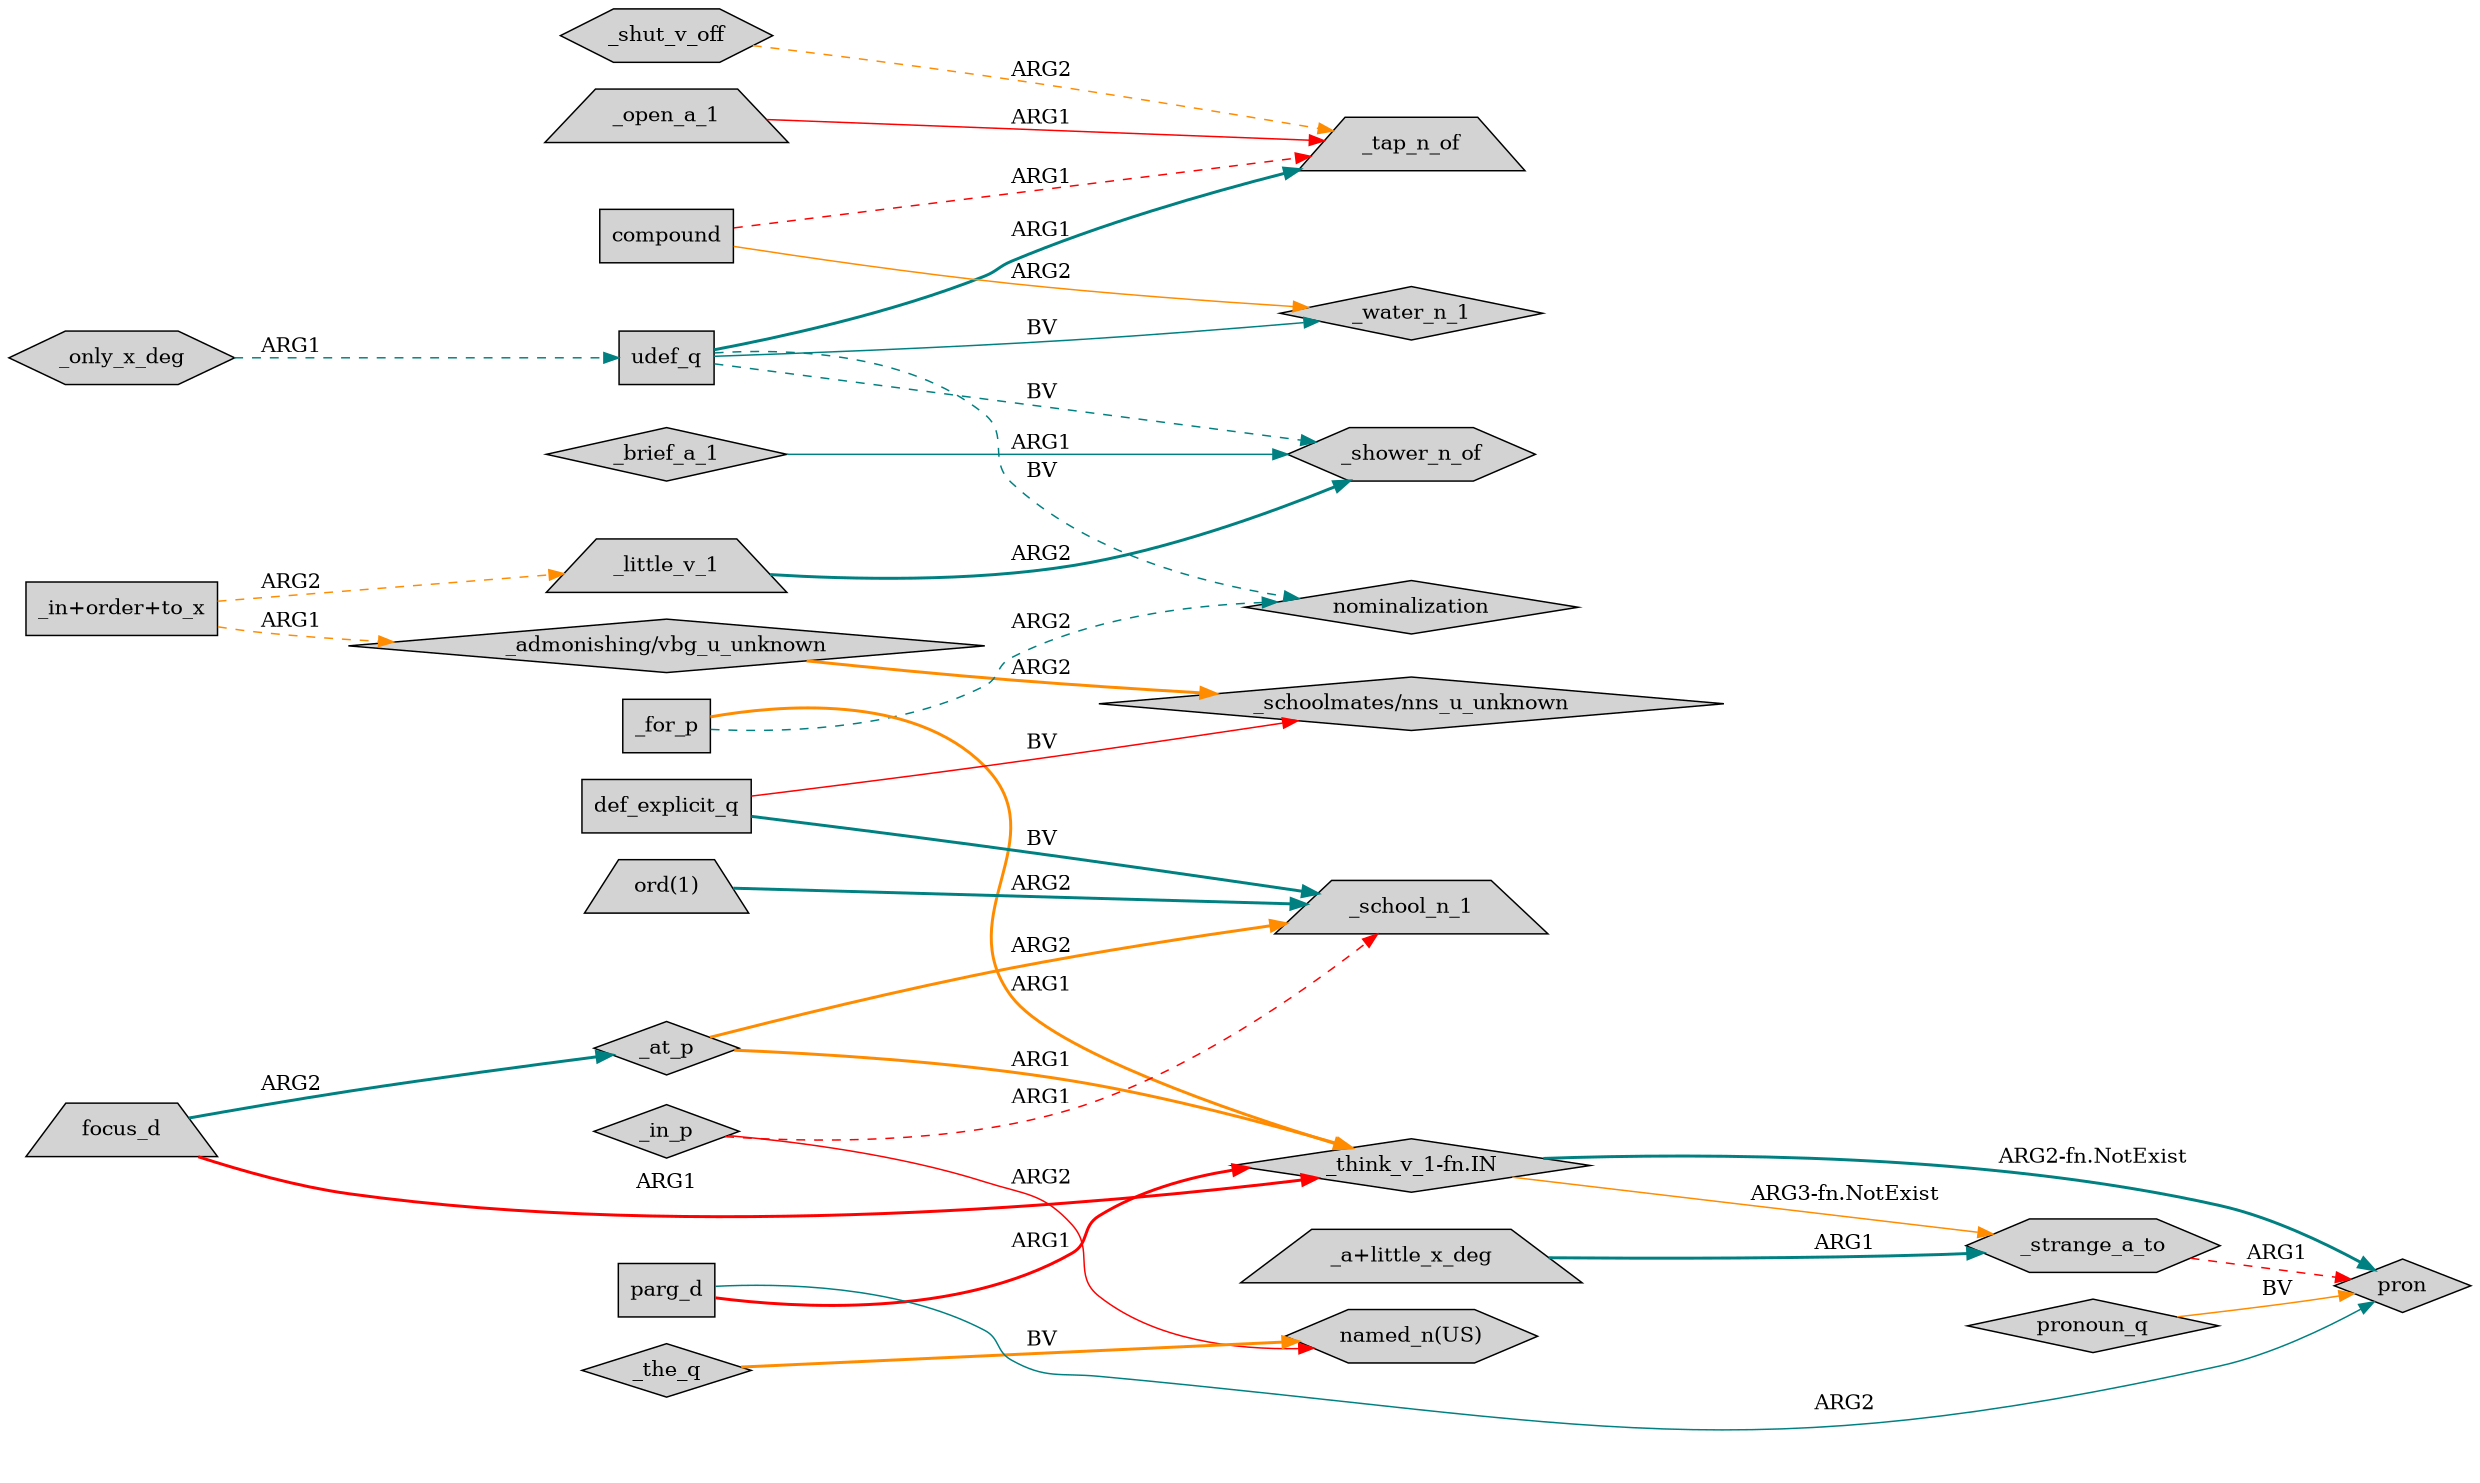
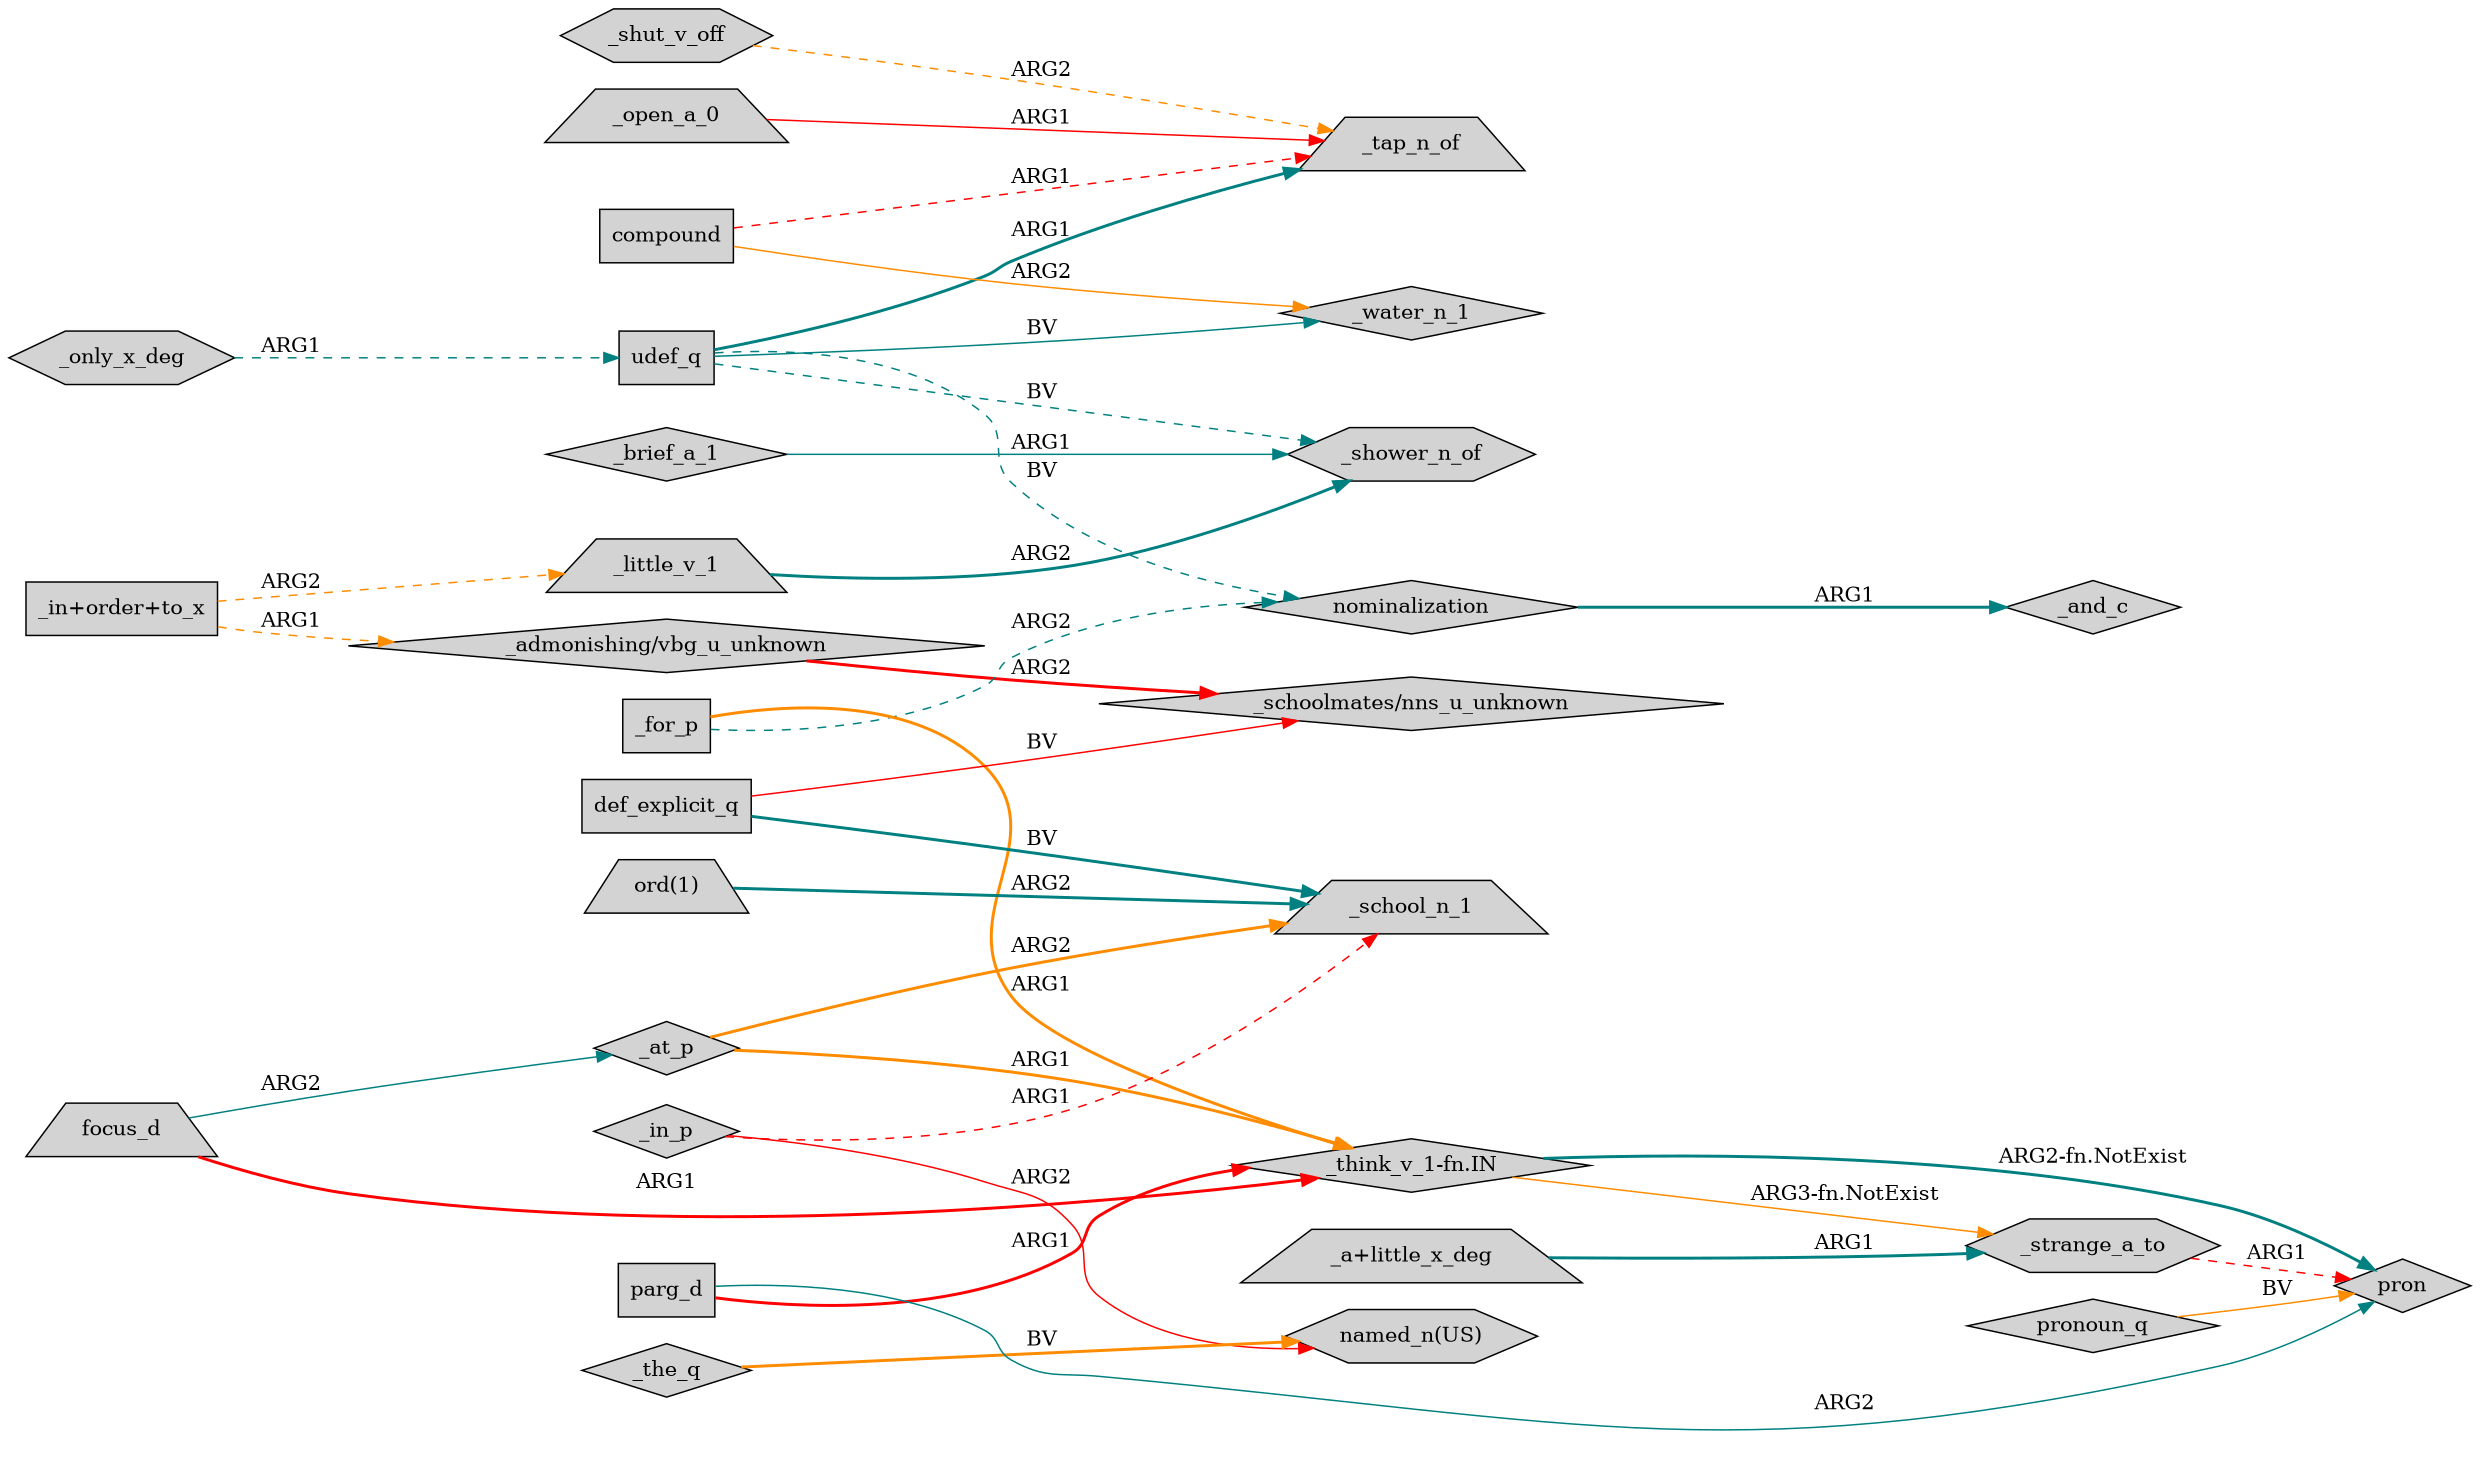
(667, 116) -> (667, 116)
none -> (2093, 607)
(1013, 680) -> (1013, 680)
(392, 1085) -> (392, 1085)
